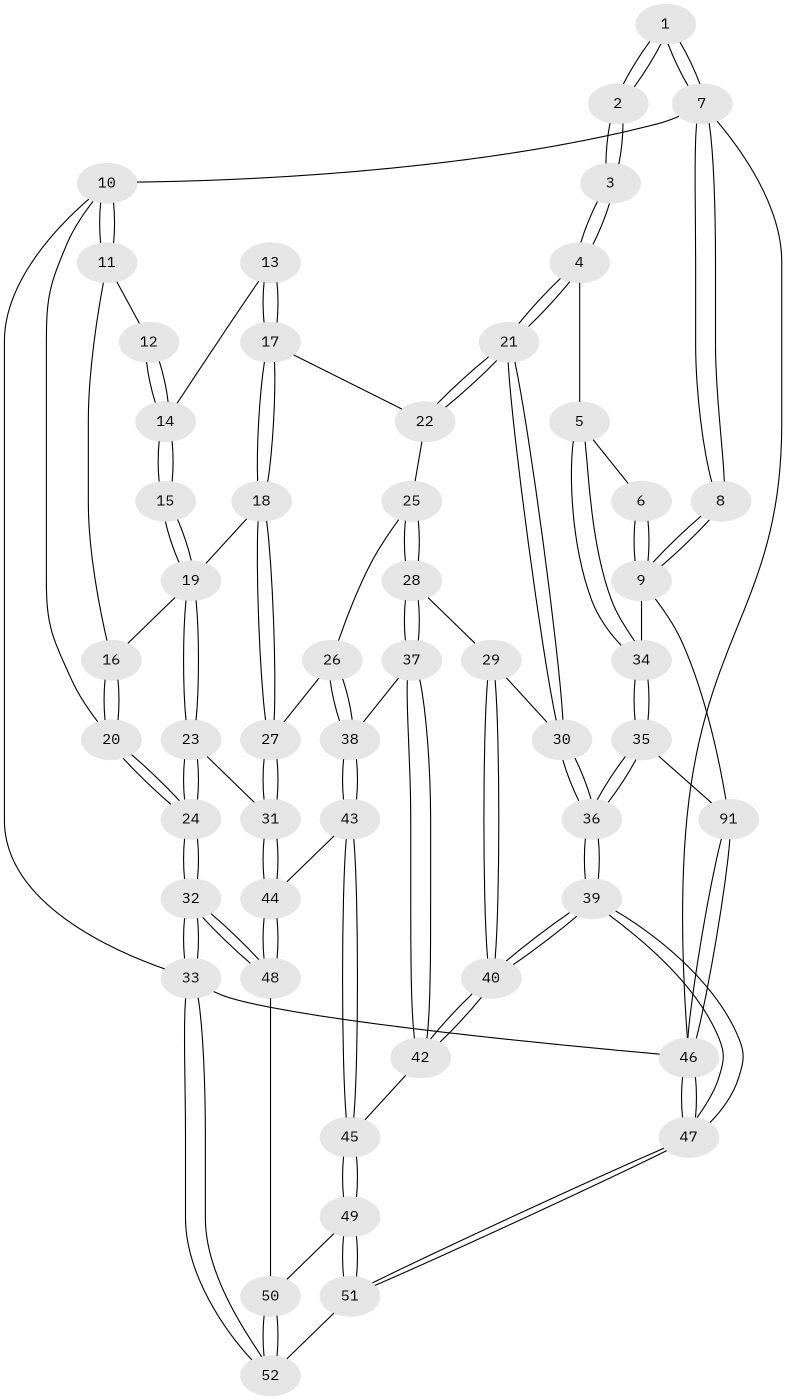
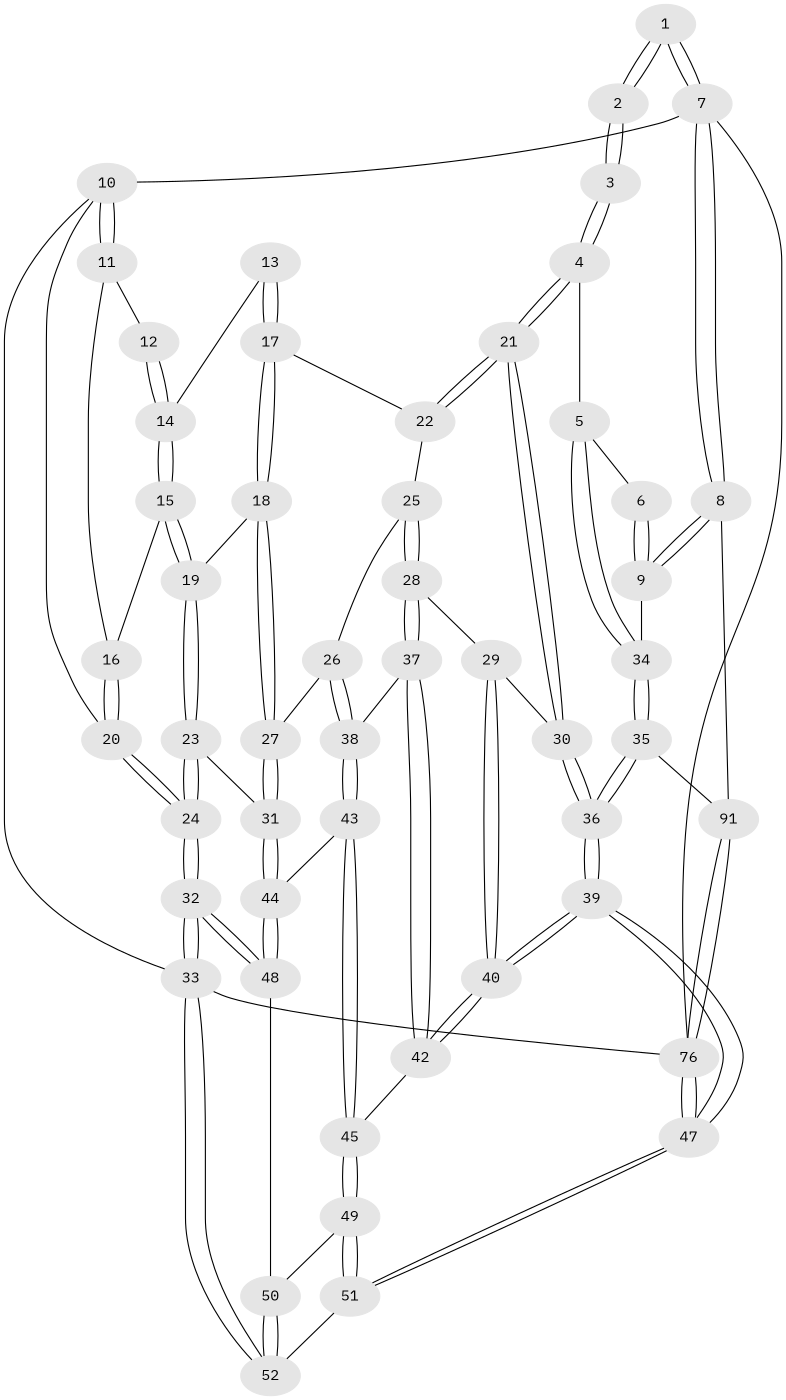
(151, 620) -> (139, 581)
(702, 695) -> (724, 639)
(689, 1058) -> (689, 1058)
